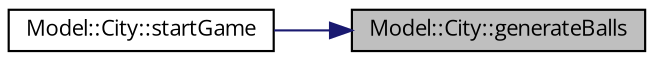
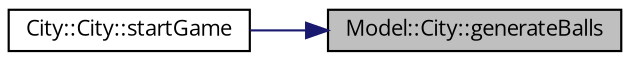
(141, 30) -> (129, 30)
